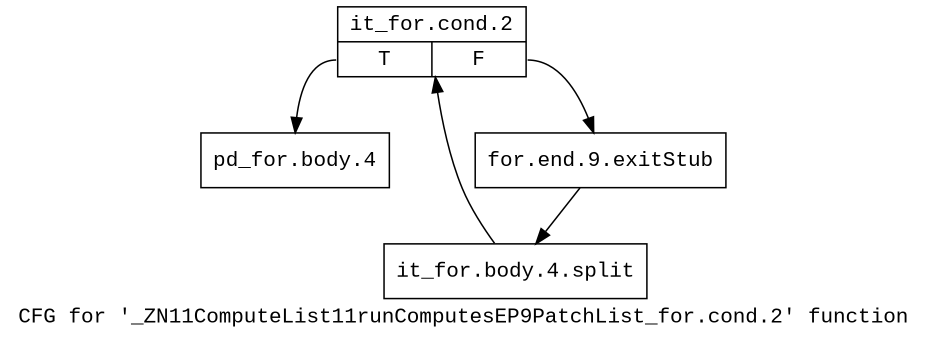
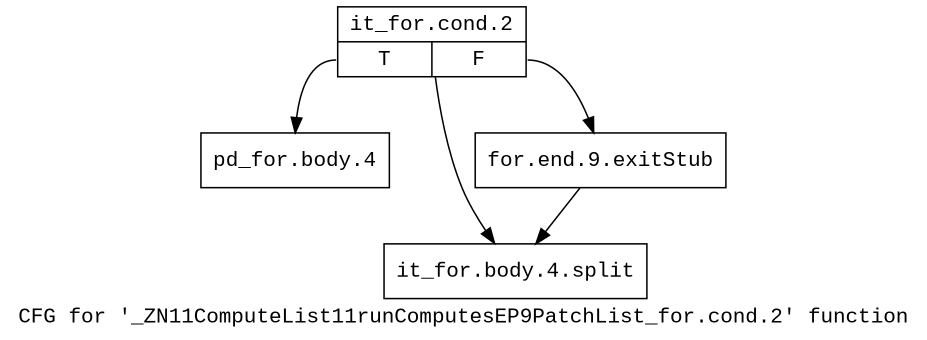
(456, 172) -> (451, 157)
